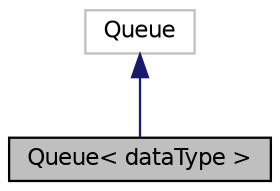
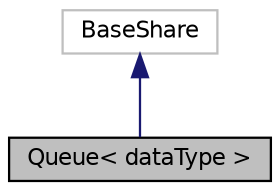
(140, 32) -> (140, 32)
